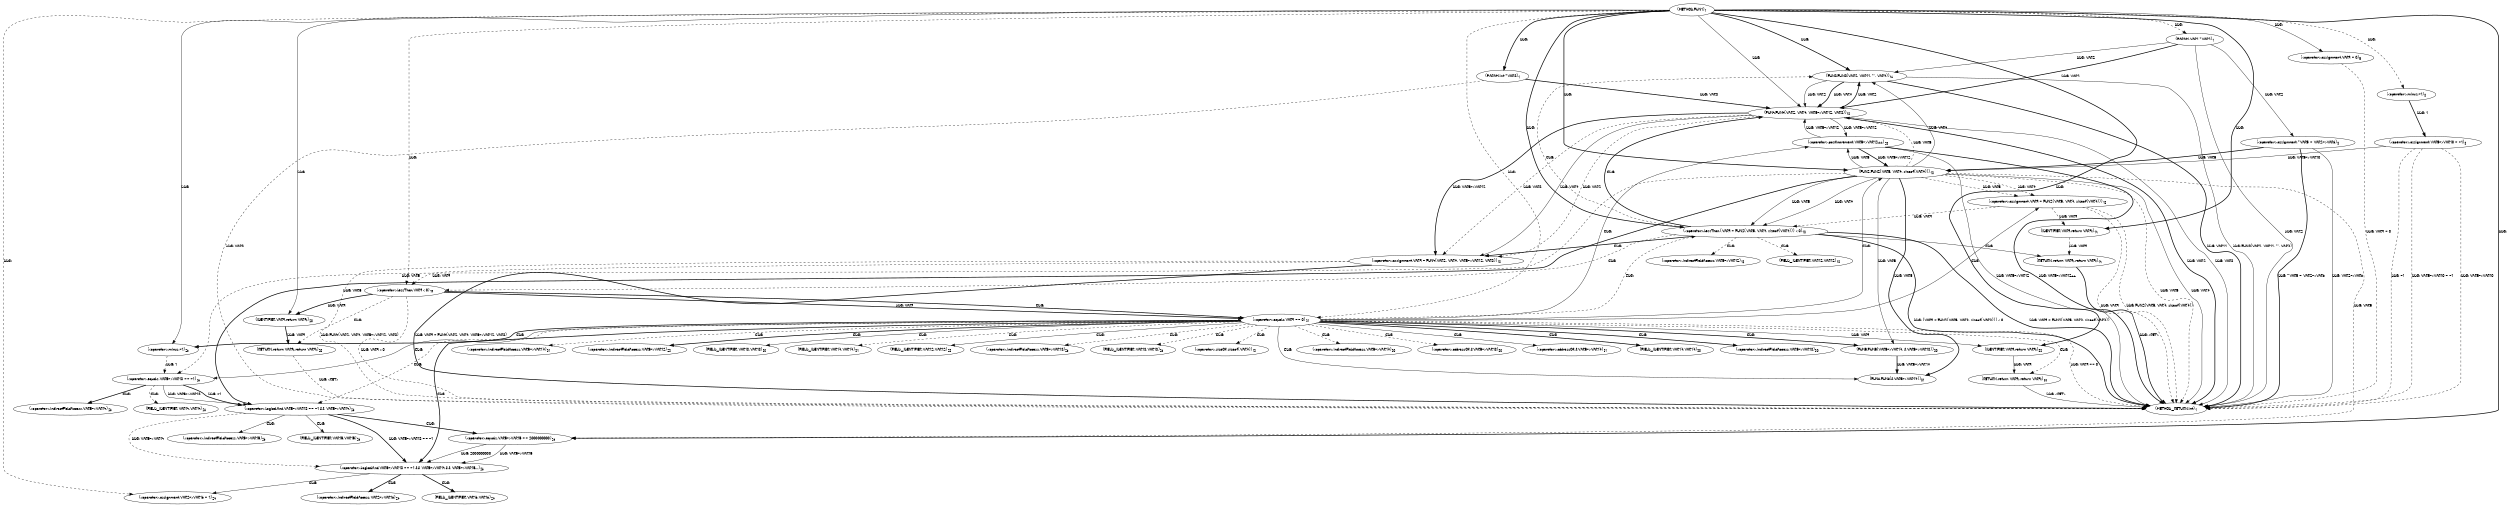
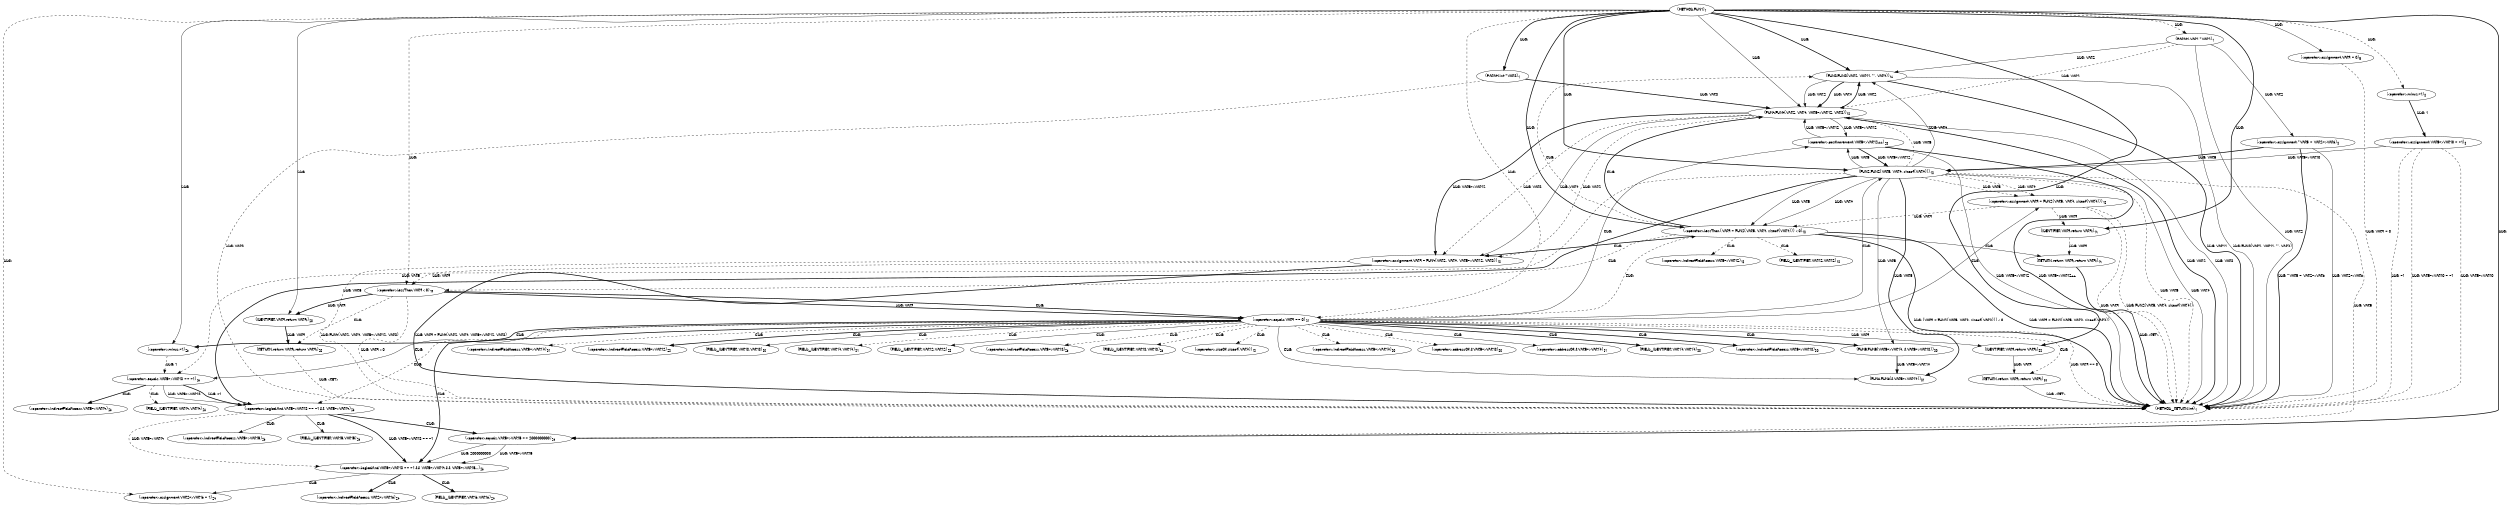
(2003, 82) -> (2003, 82)
